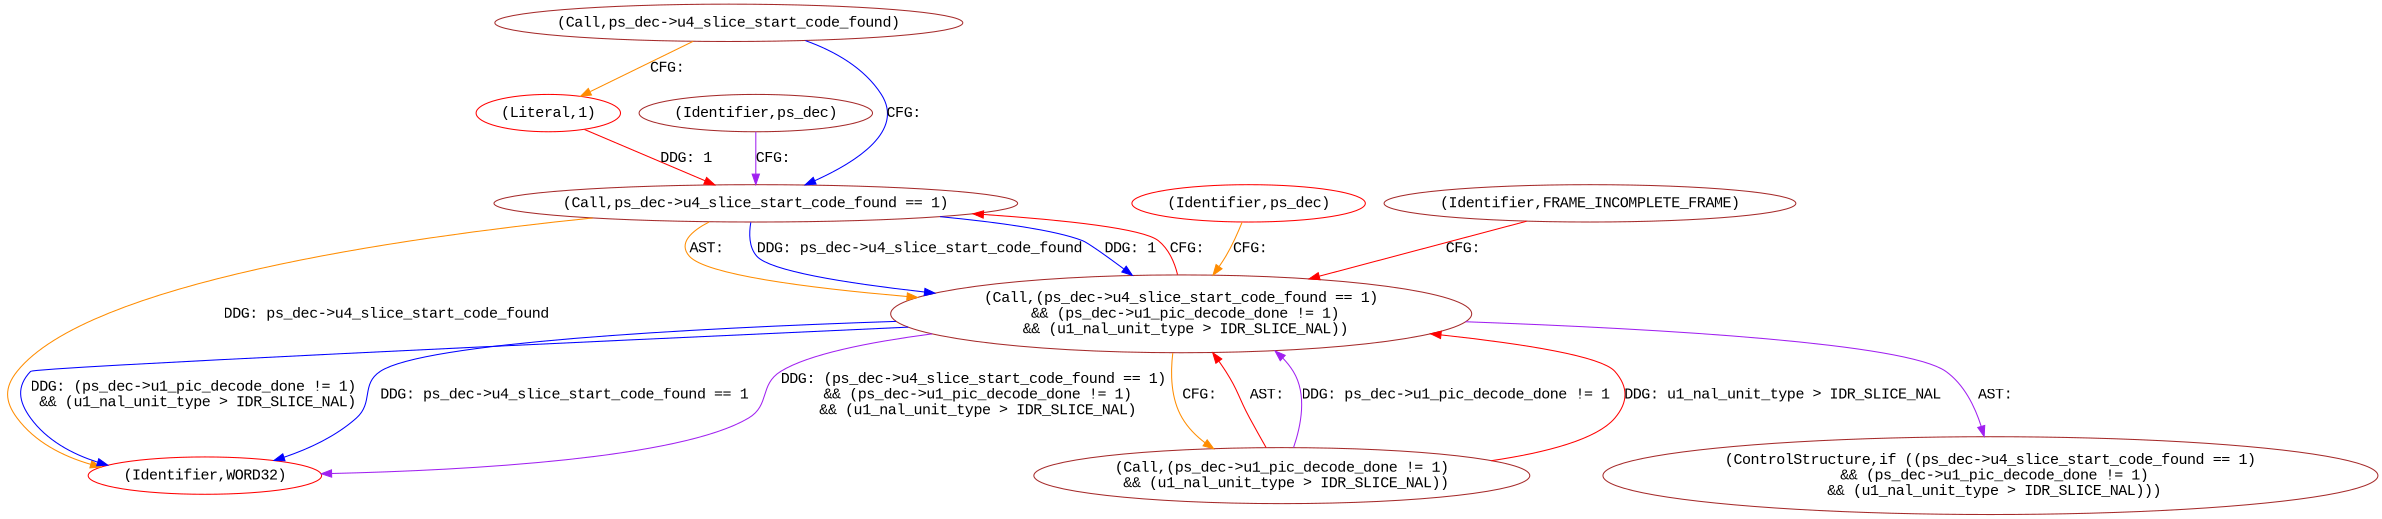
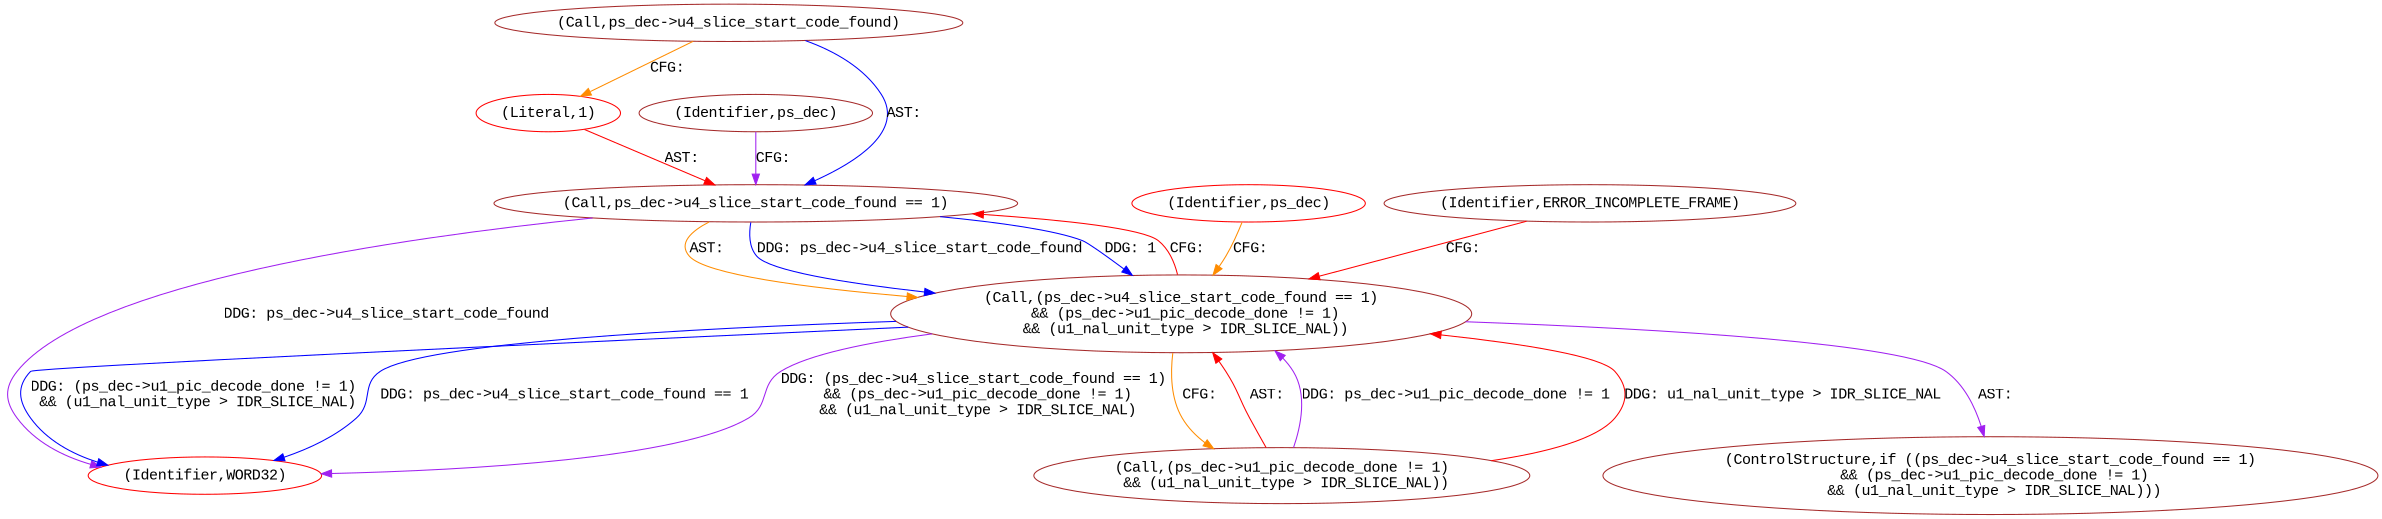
(908, 113) -> (908, 113)
(686, 158) -> (686, 158)
(1590, 203) -> (1590, 203)
(226, 277) -> (226, 277)
